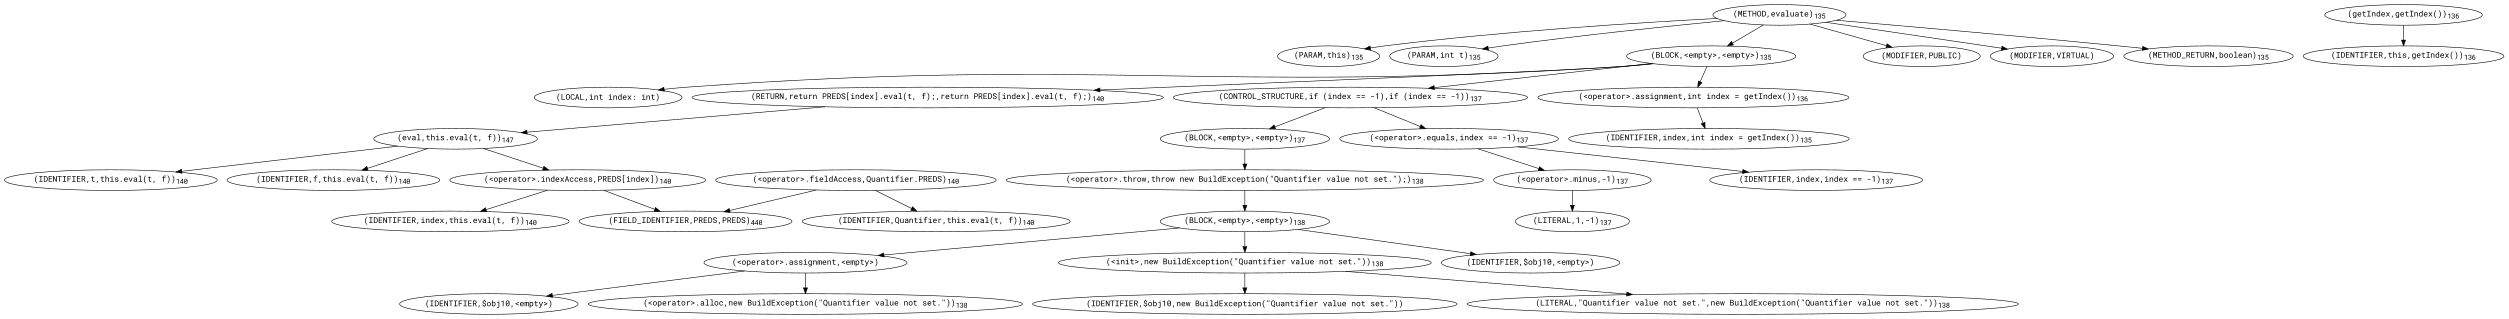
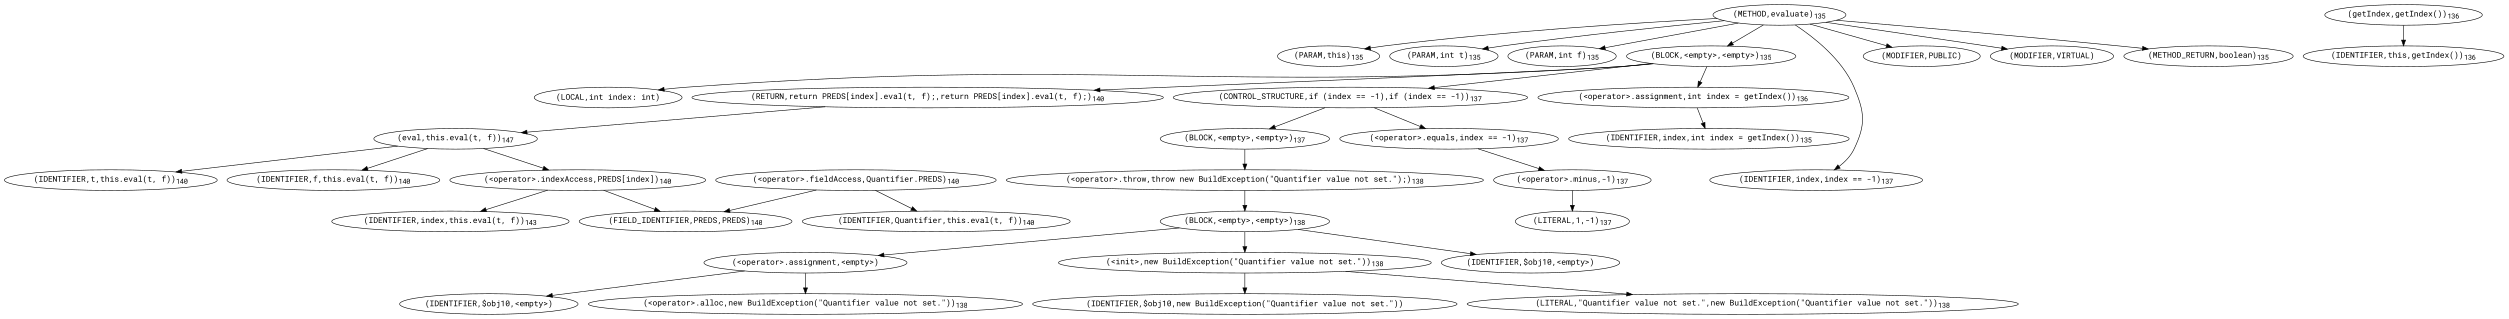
none -> (1562, 56)
(1630, 159) -> (1854, 88)
(531, 221) -> (531, 221)
(757, 221) -> (757, 221)
